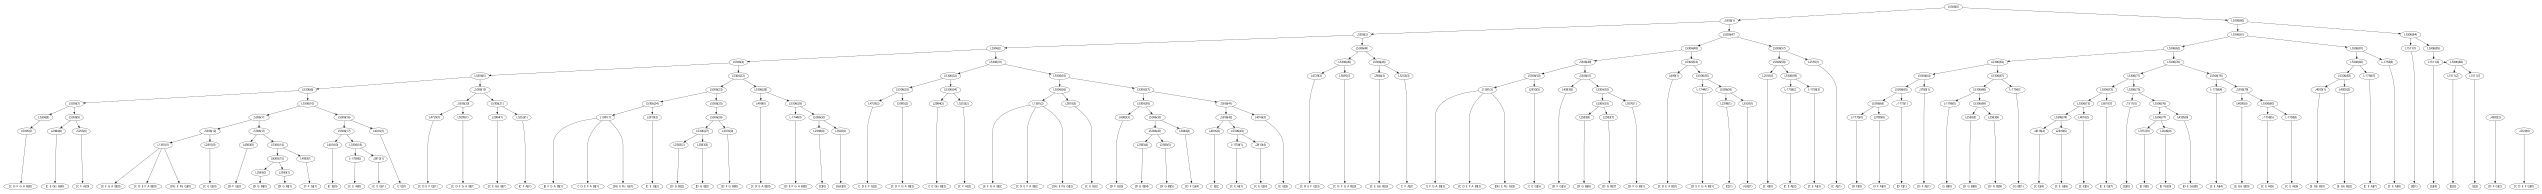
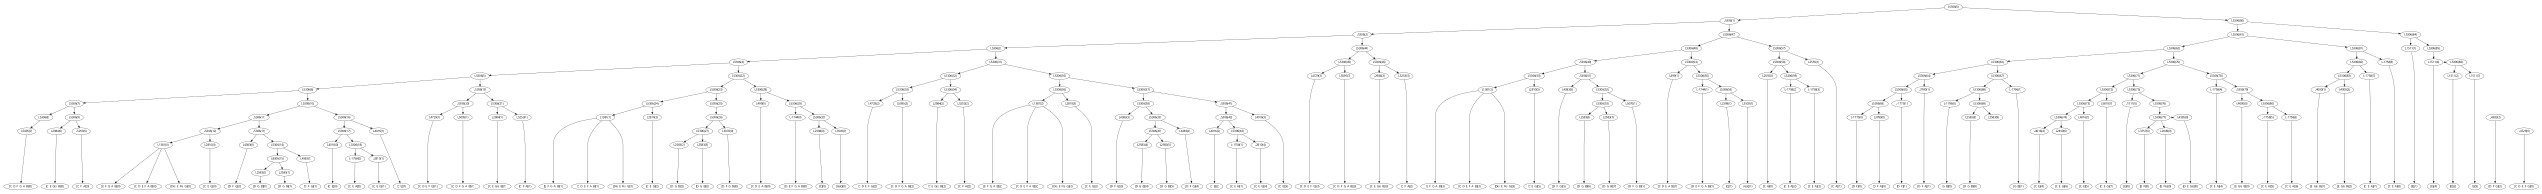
(2171, 110) -> (2171, 117)
(1995, 186) -> none
